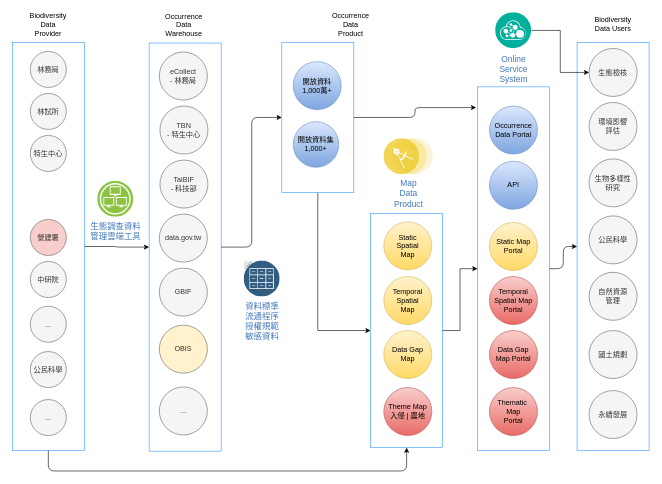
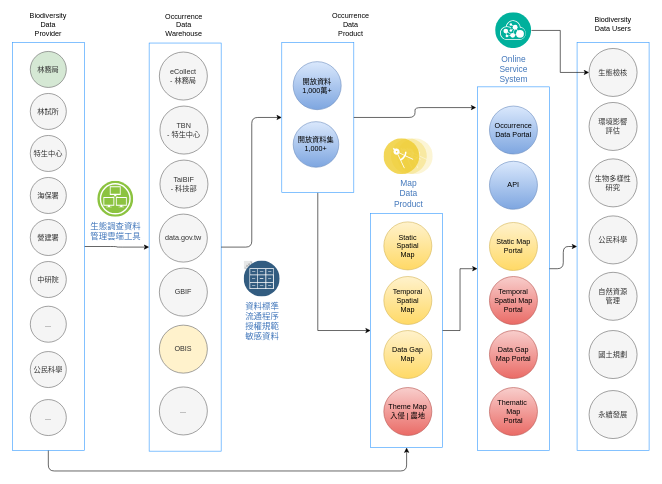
(48, 69) -> (48, 69)
none -> (48, 195)
(48, 237) -> (48, 237)
